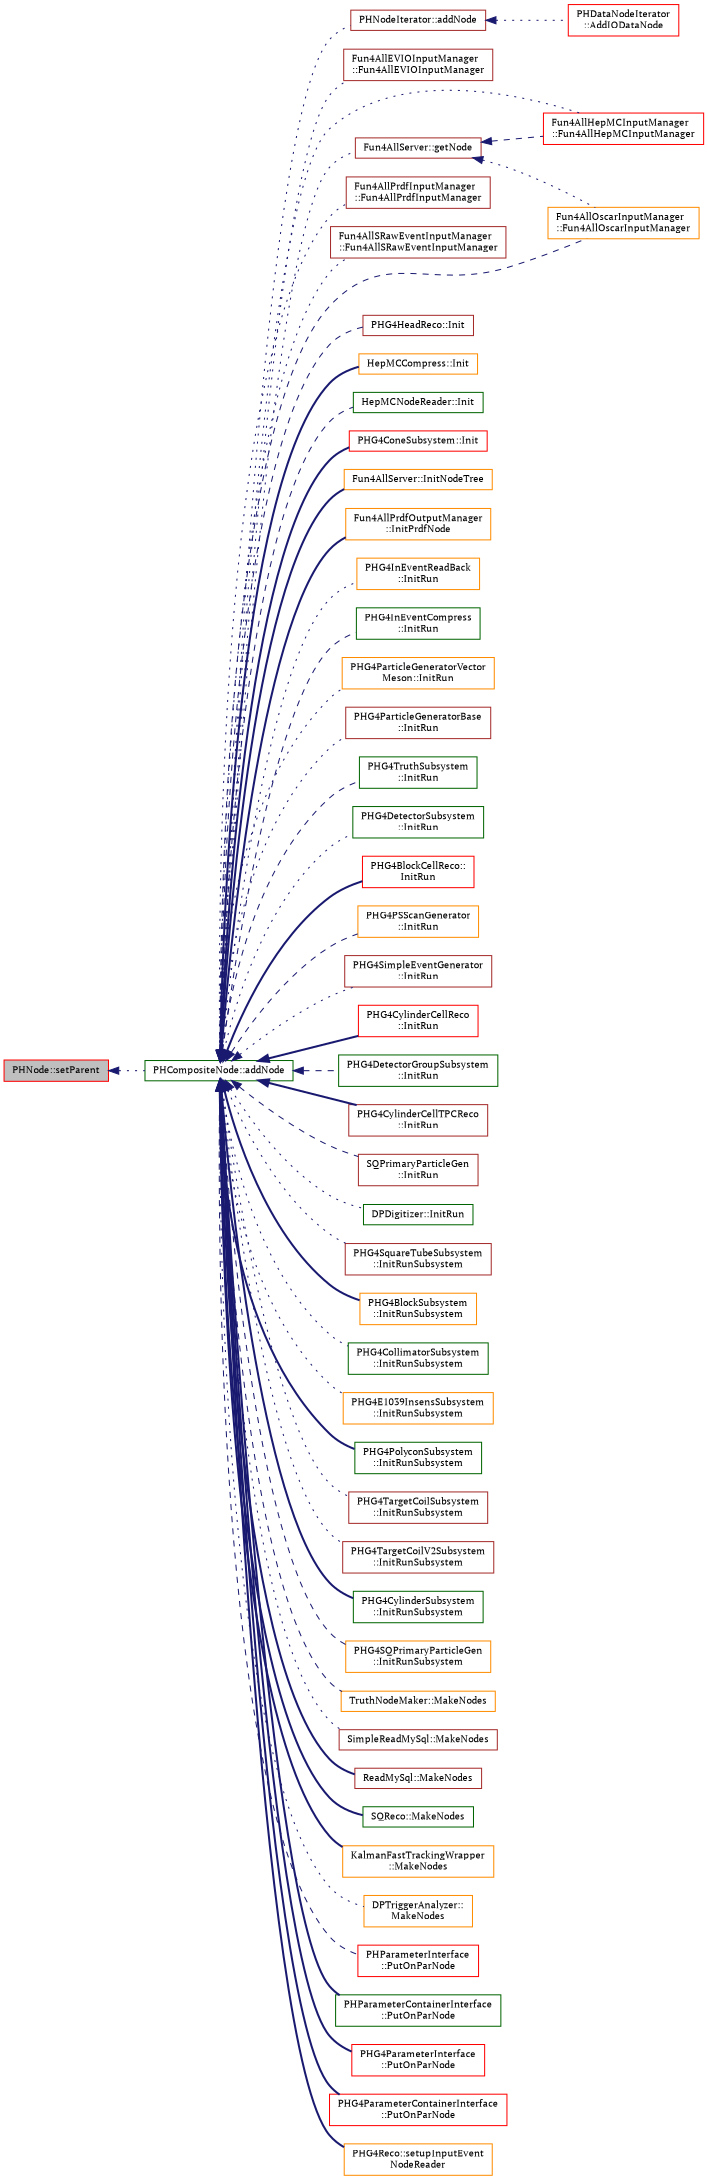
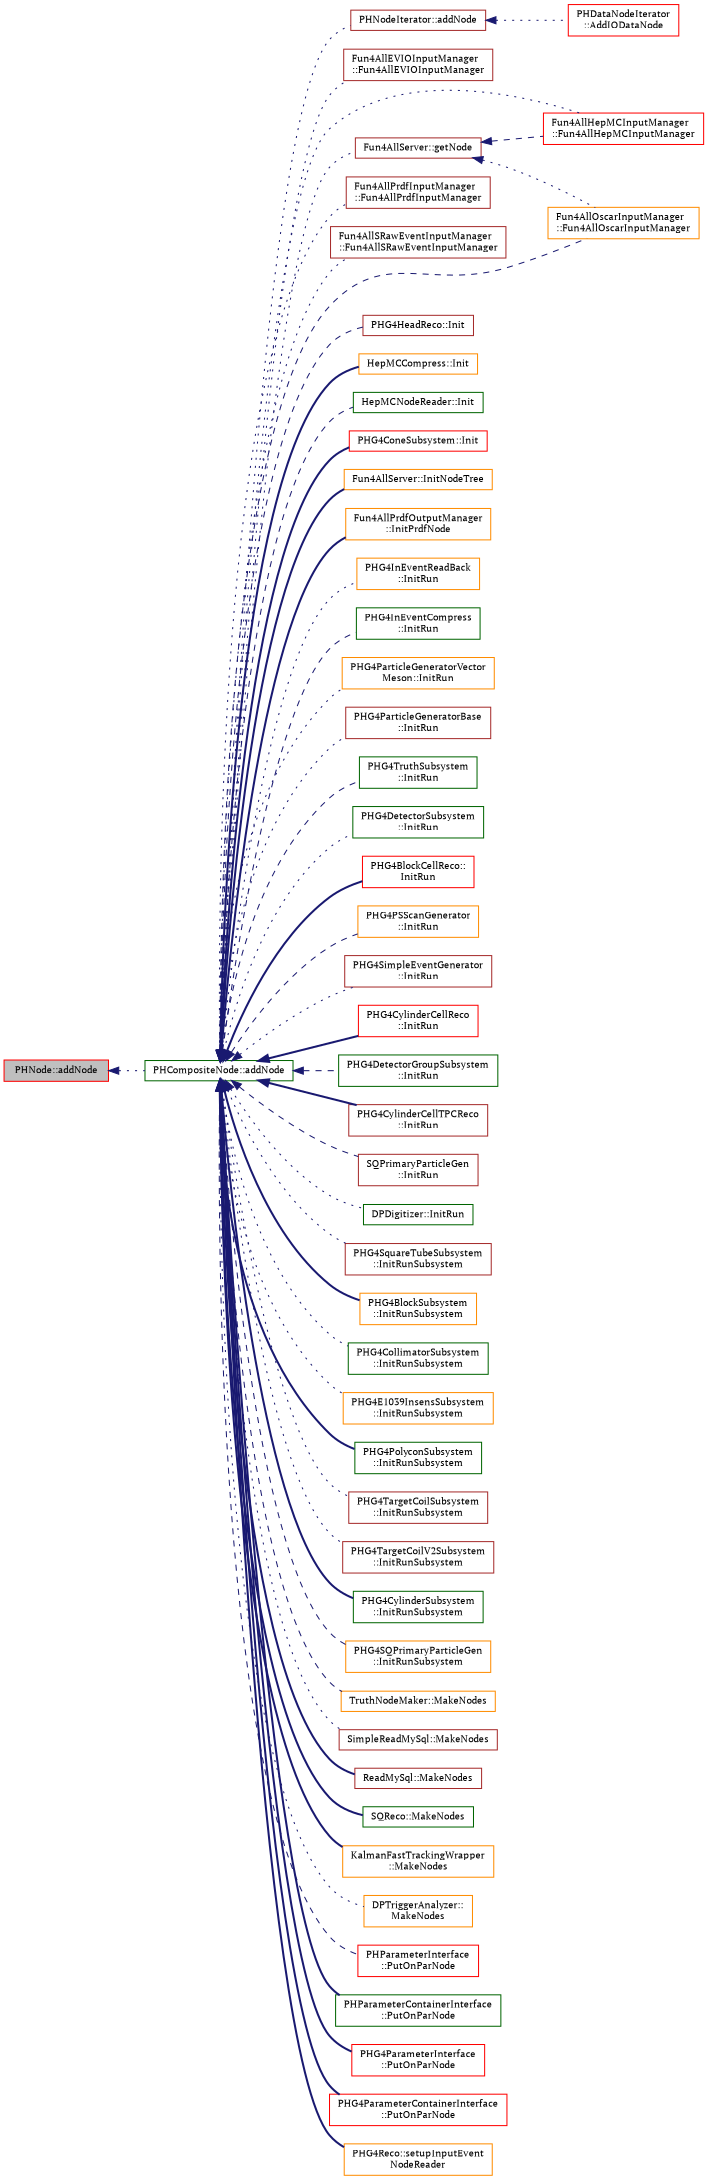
(56, 1071) -> (56, 1071)
